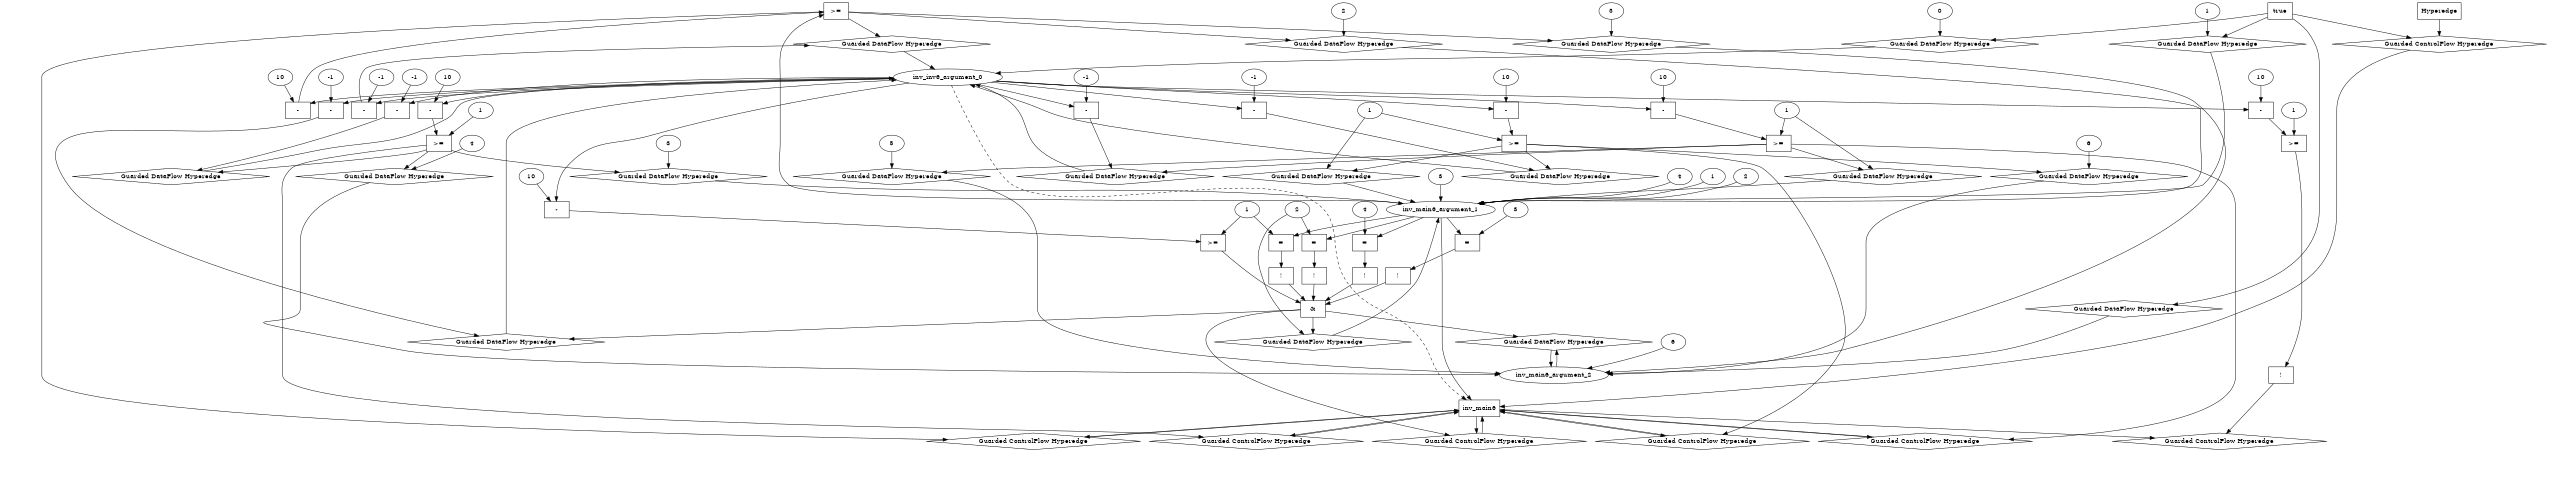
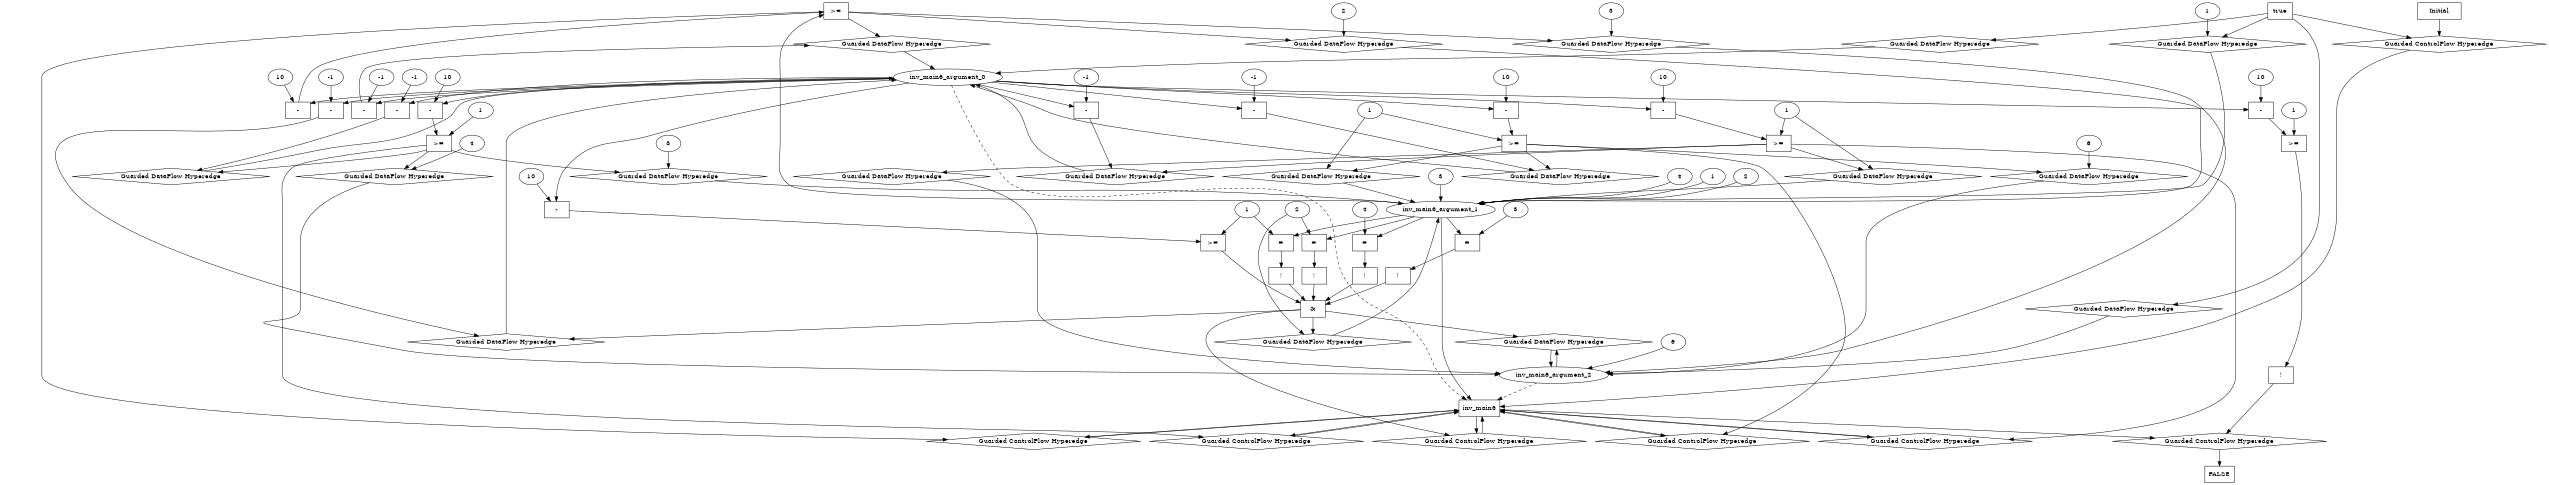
(1940, 11) -> none
(2439, 11) -> (2439, 11)
(948, 77) -> (948, 77)
(892, 143) -> none
none -> (1519, 391)
none -> (2220, 474)
